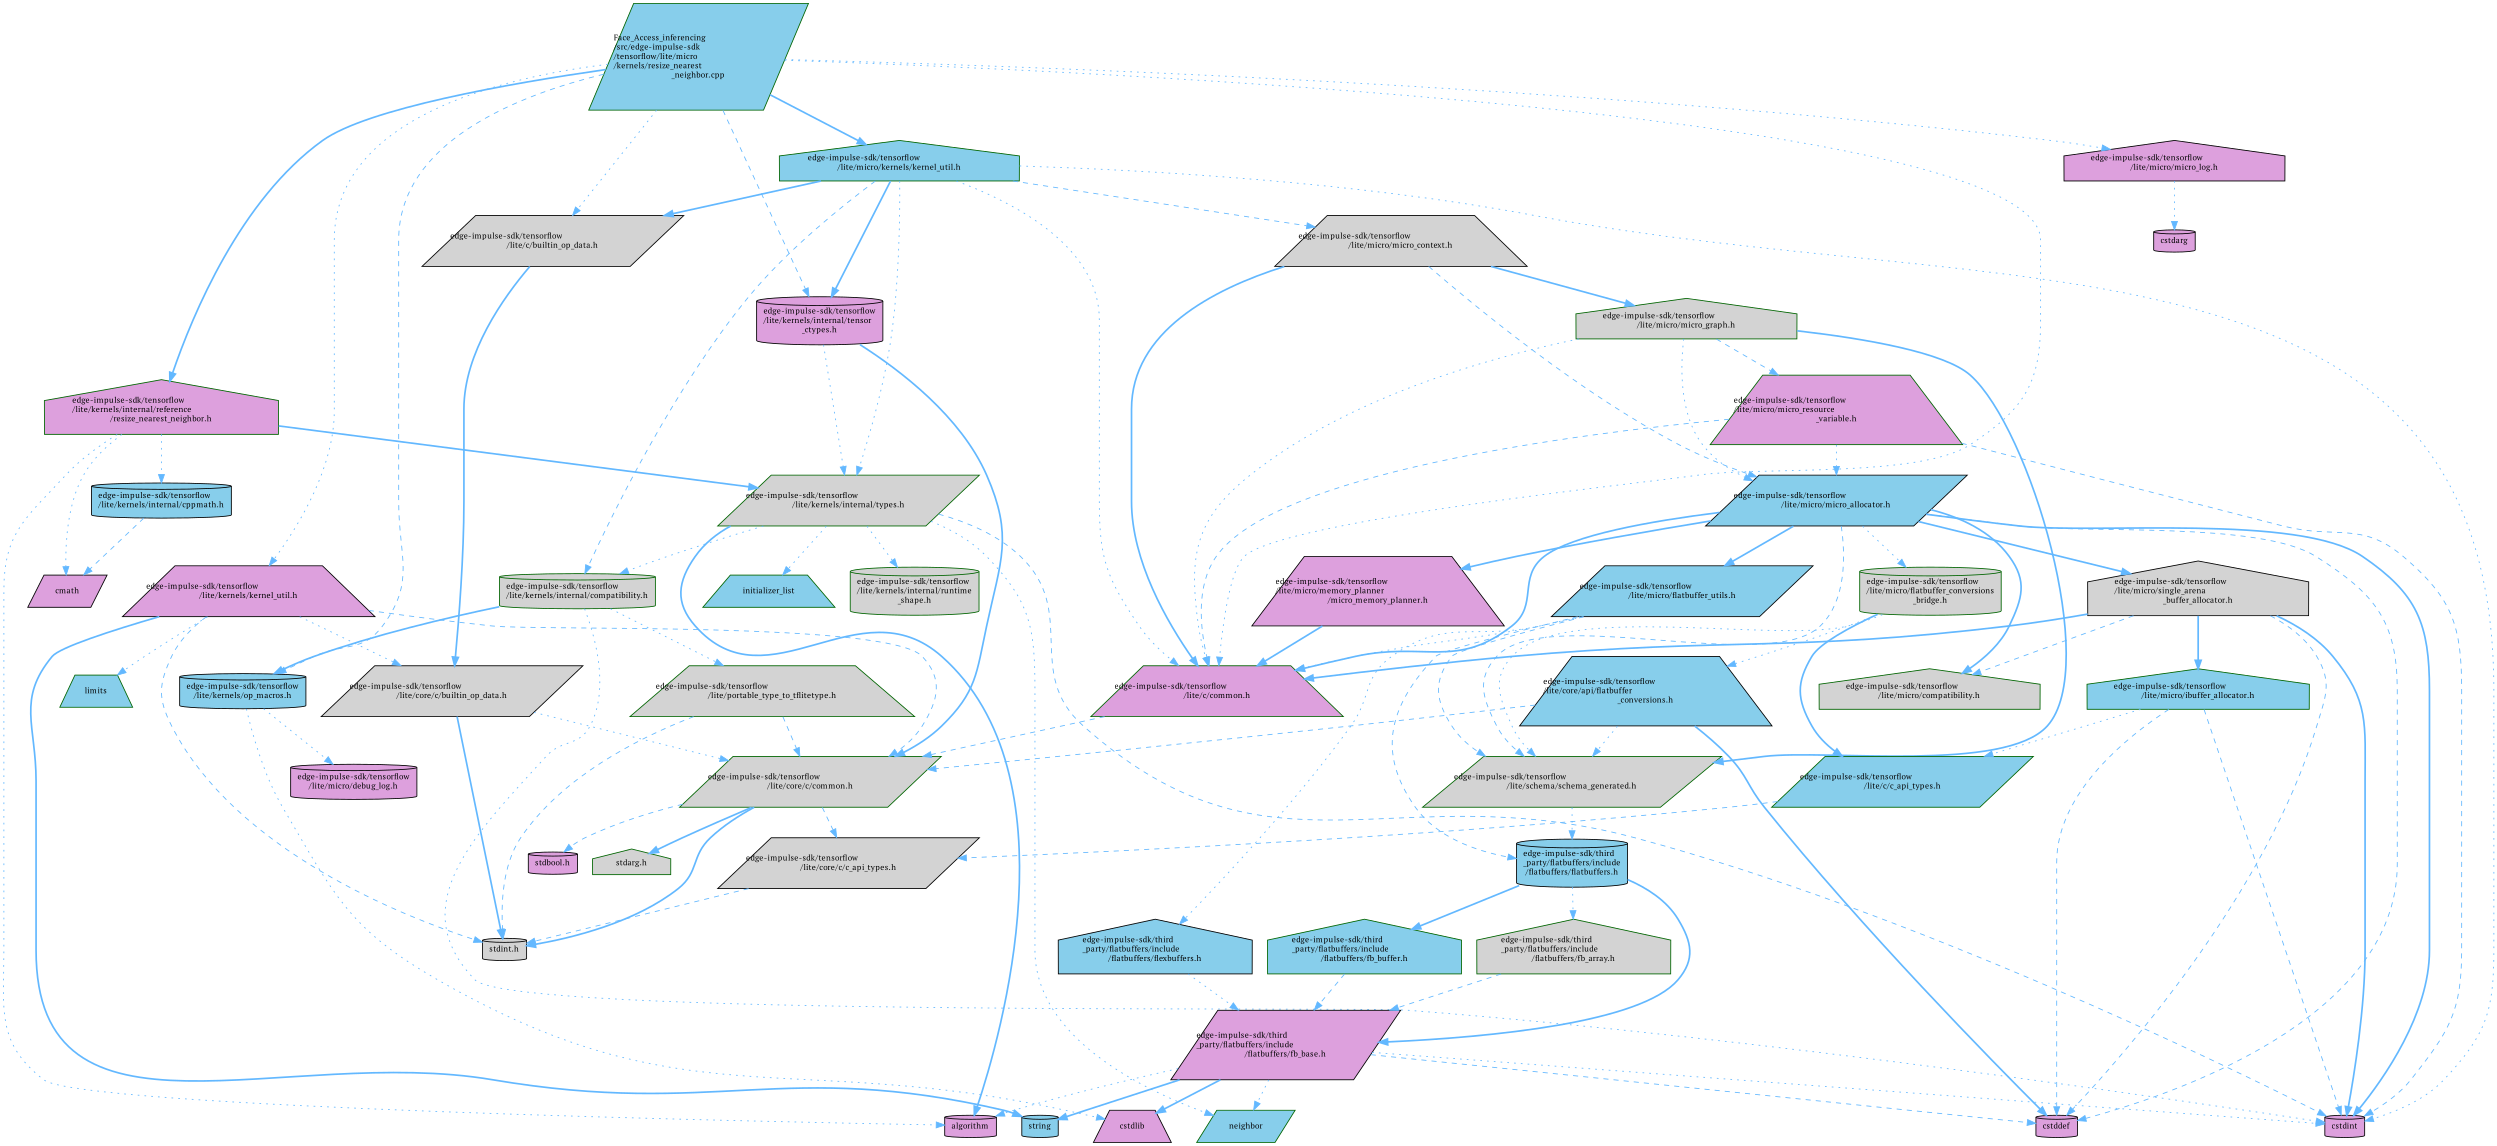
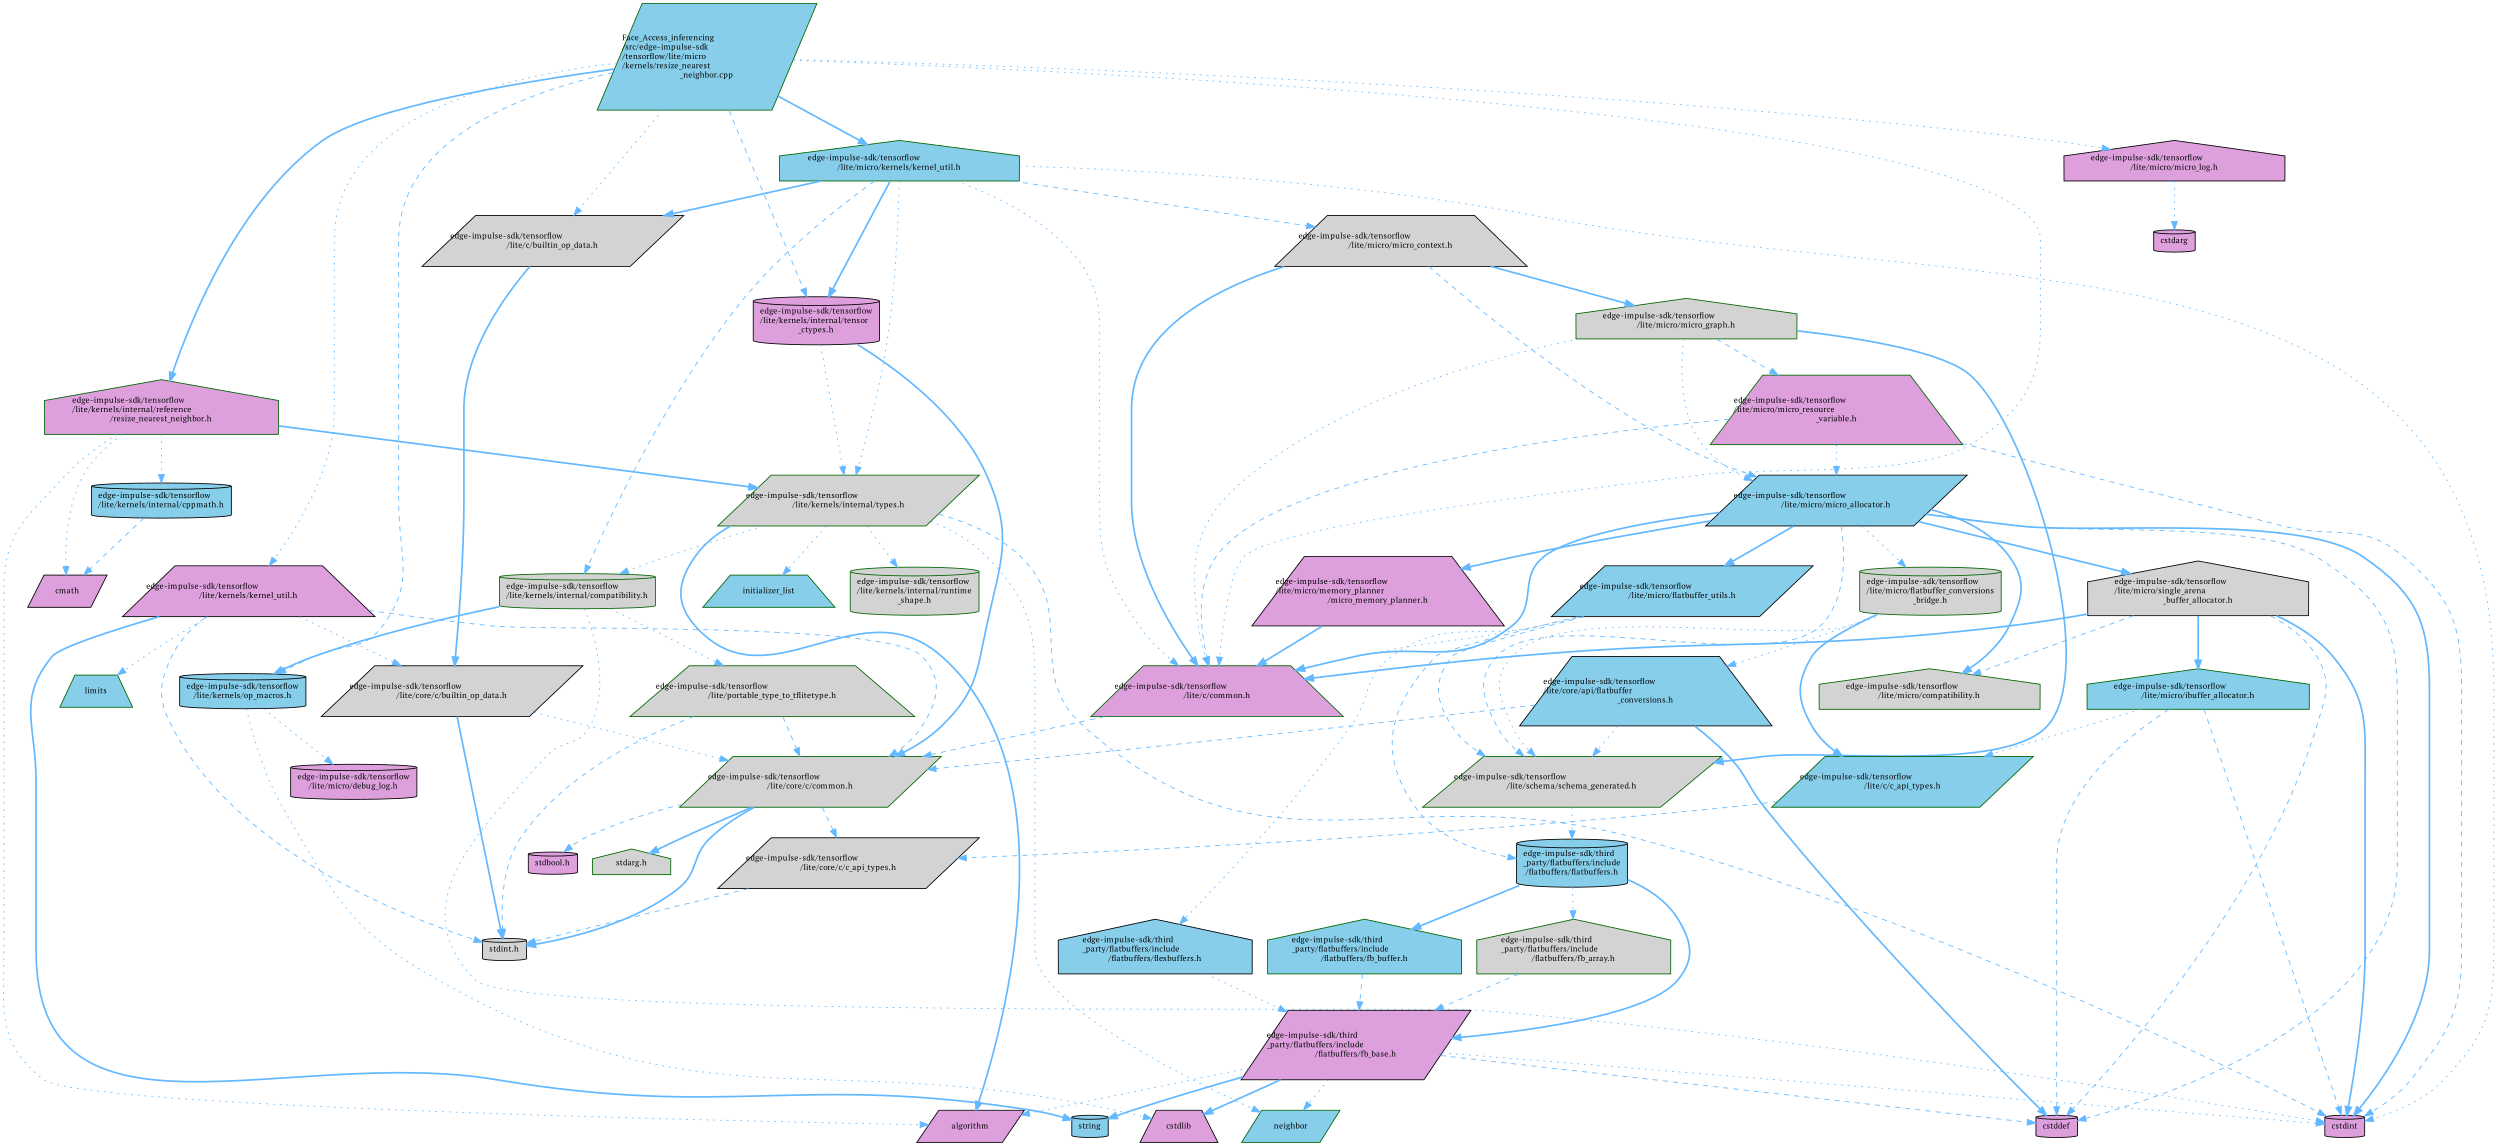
(971, 1126) -> (971, 1126)
